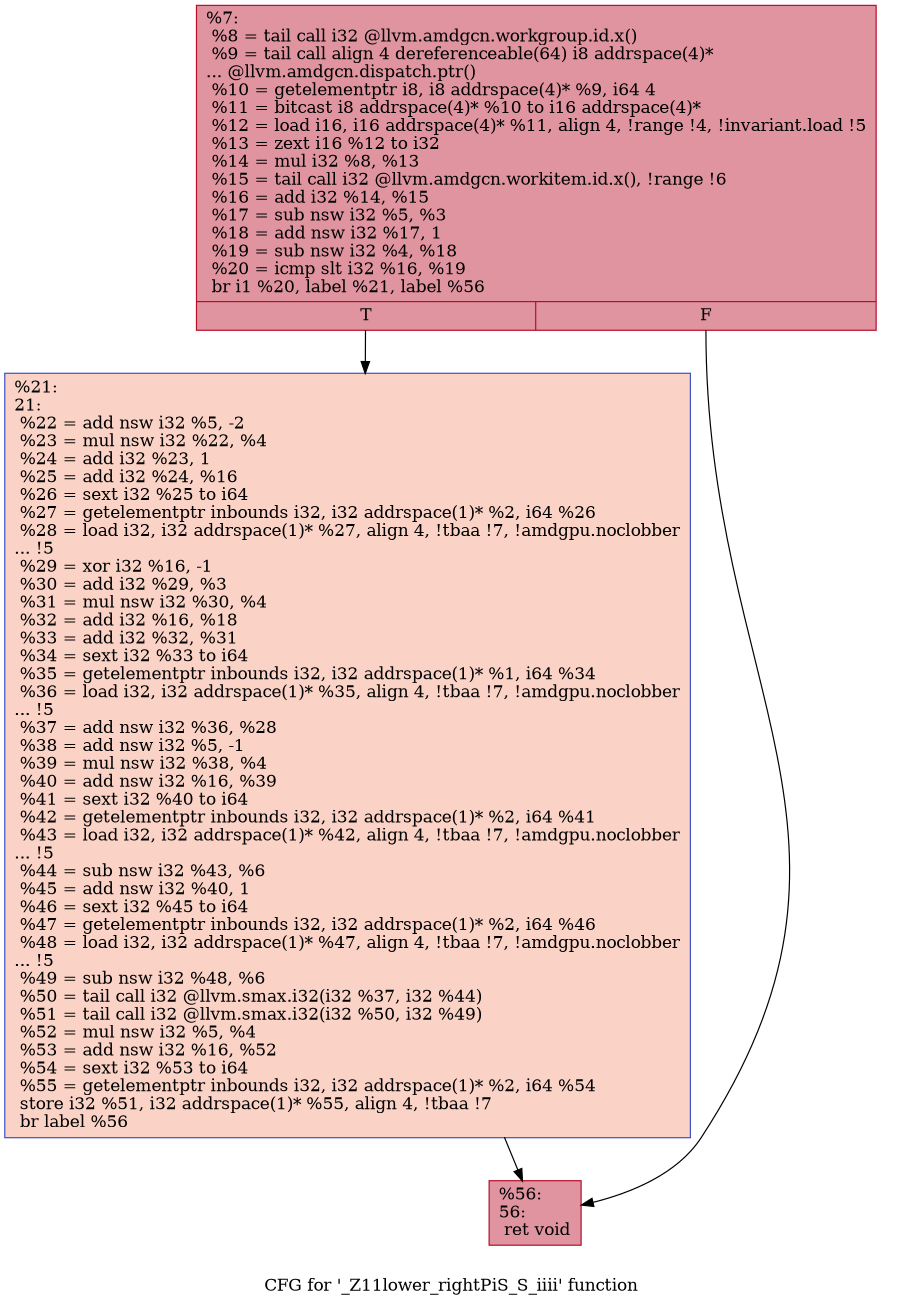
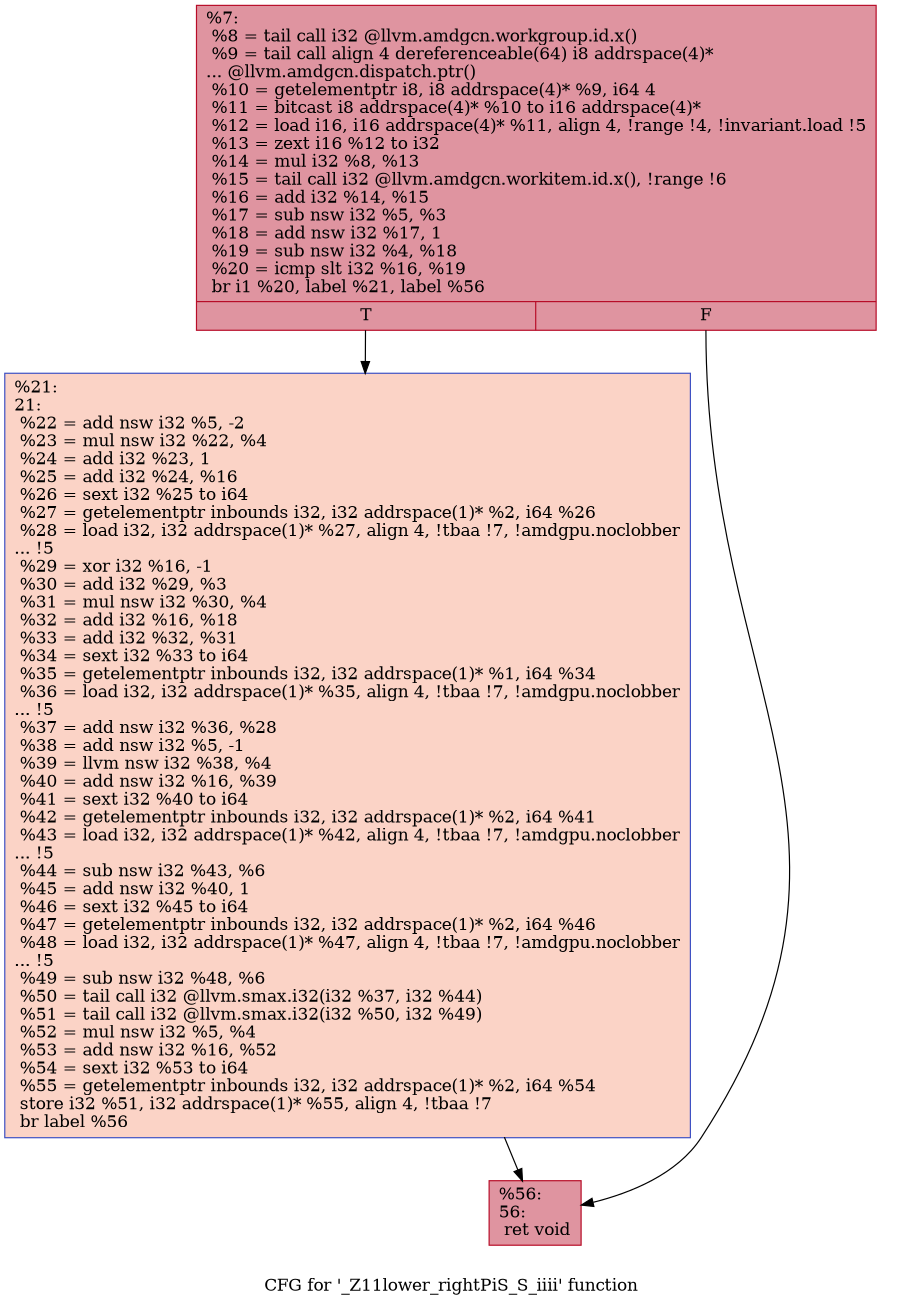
(141, 764) -> (143, 764)
